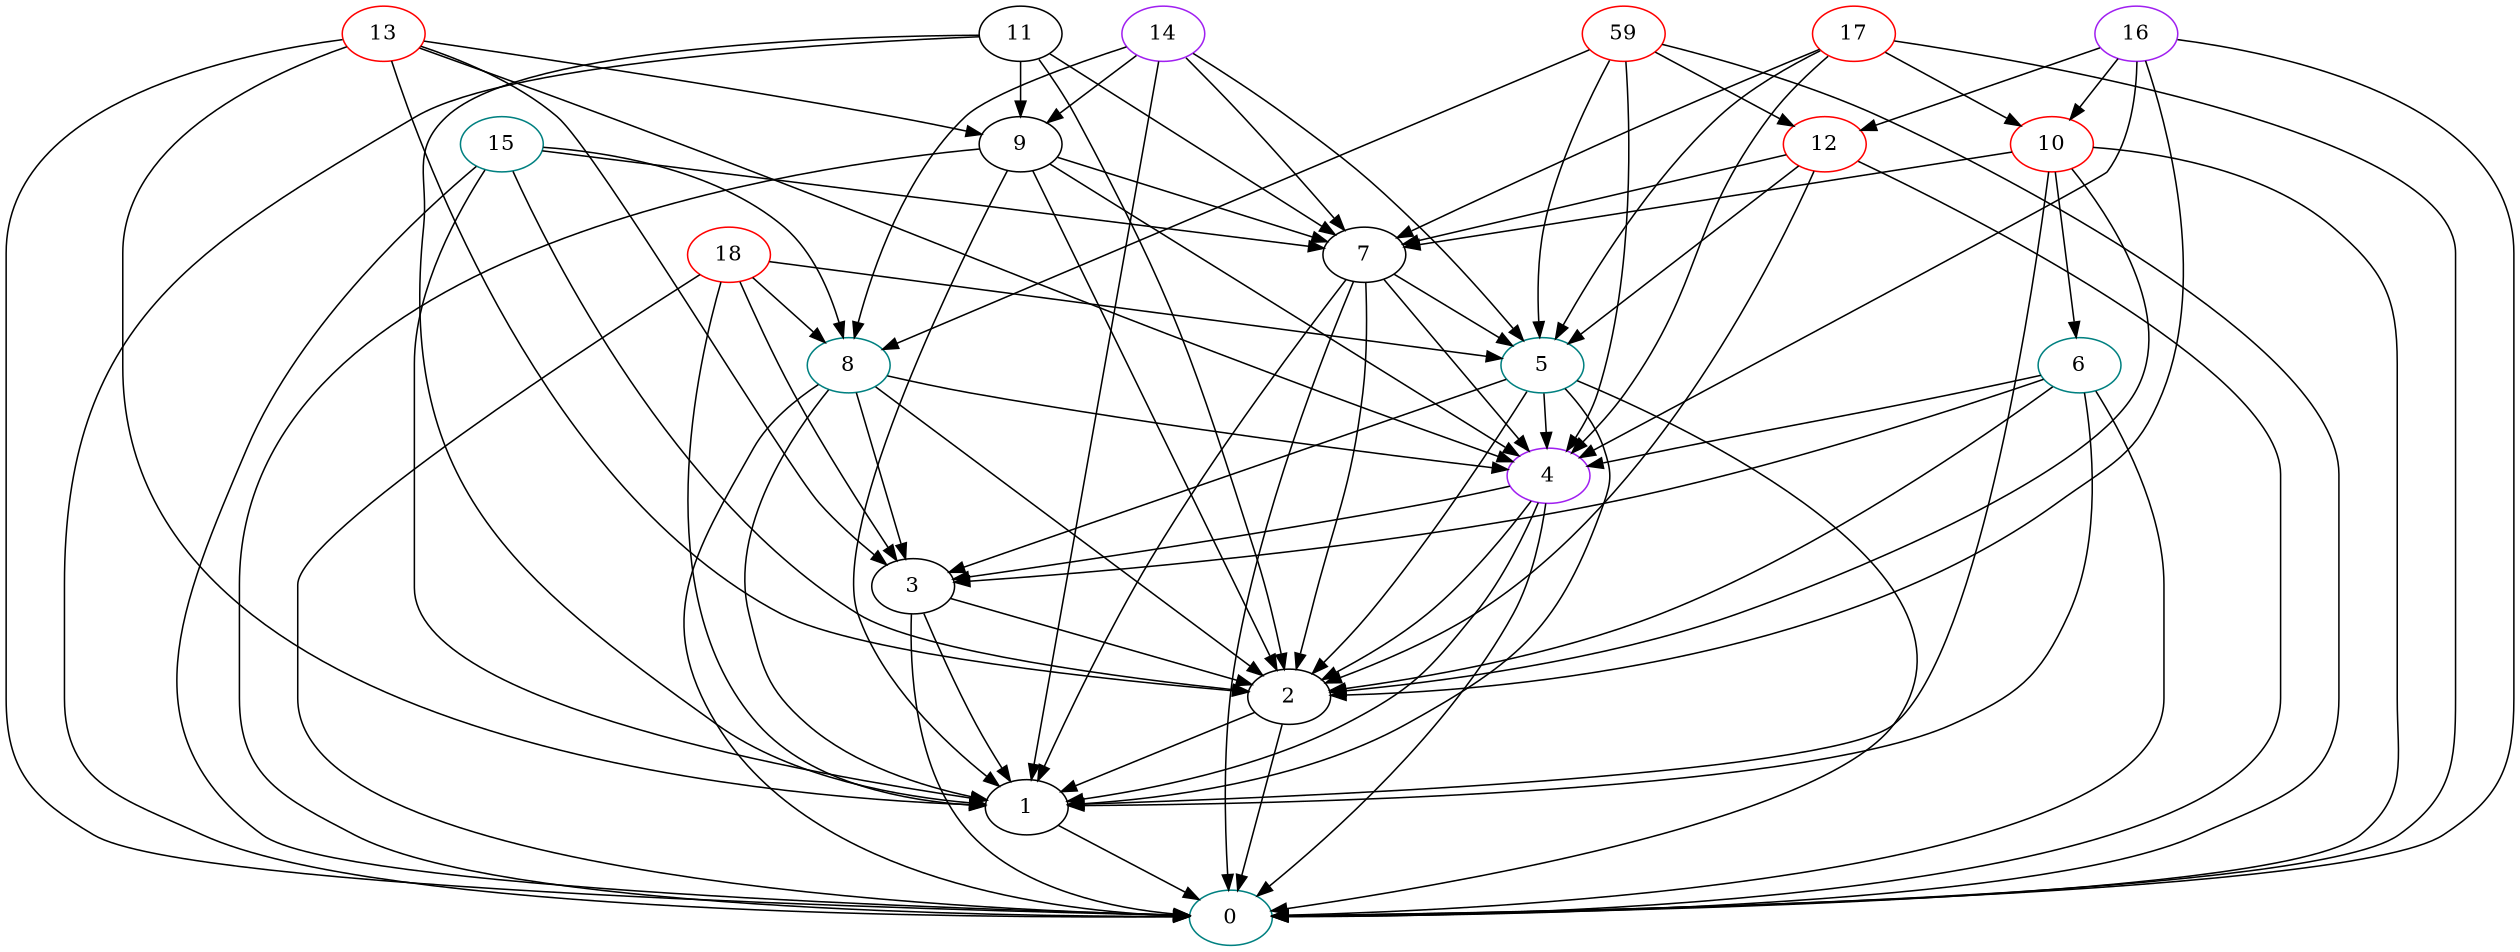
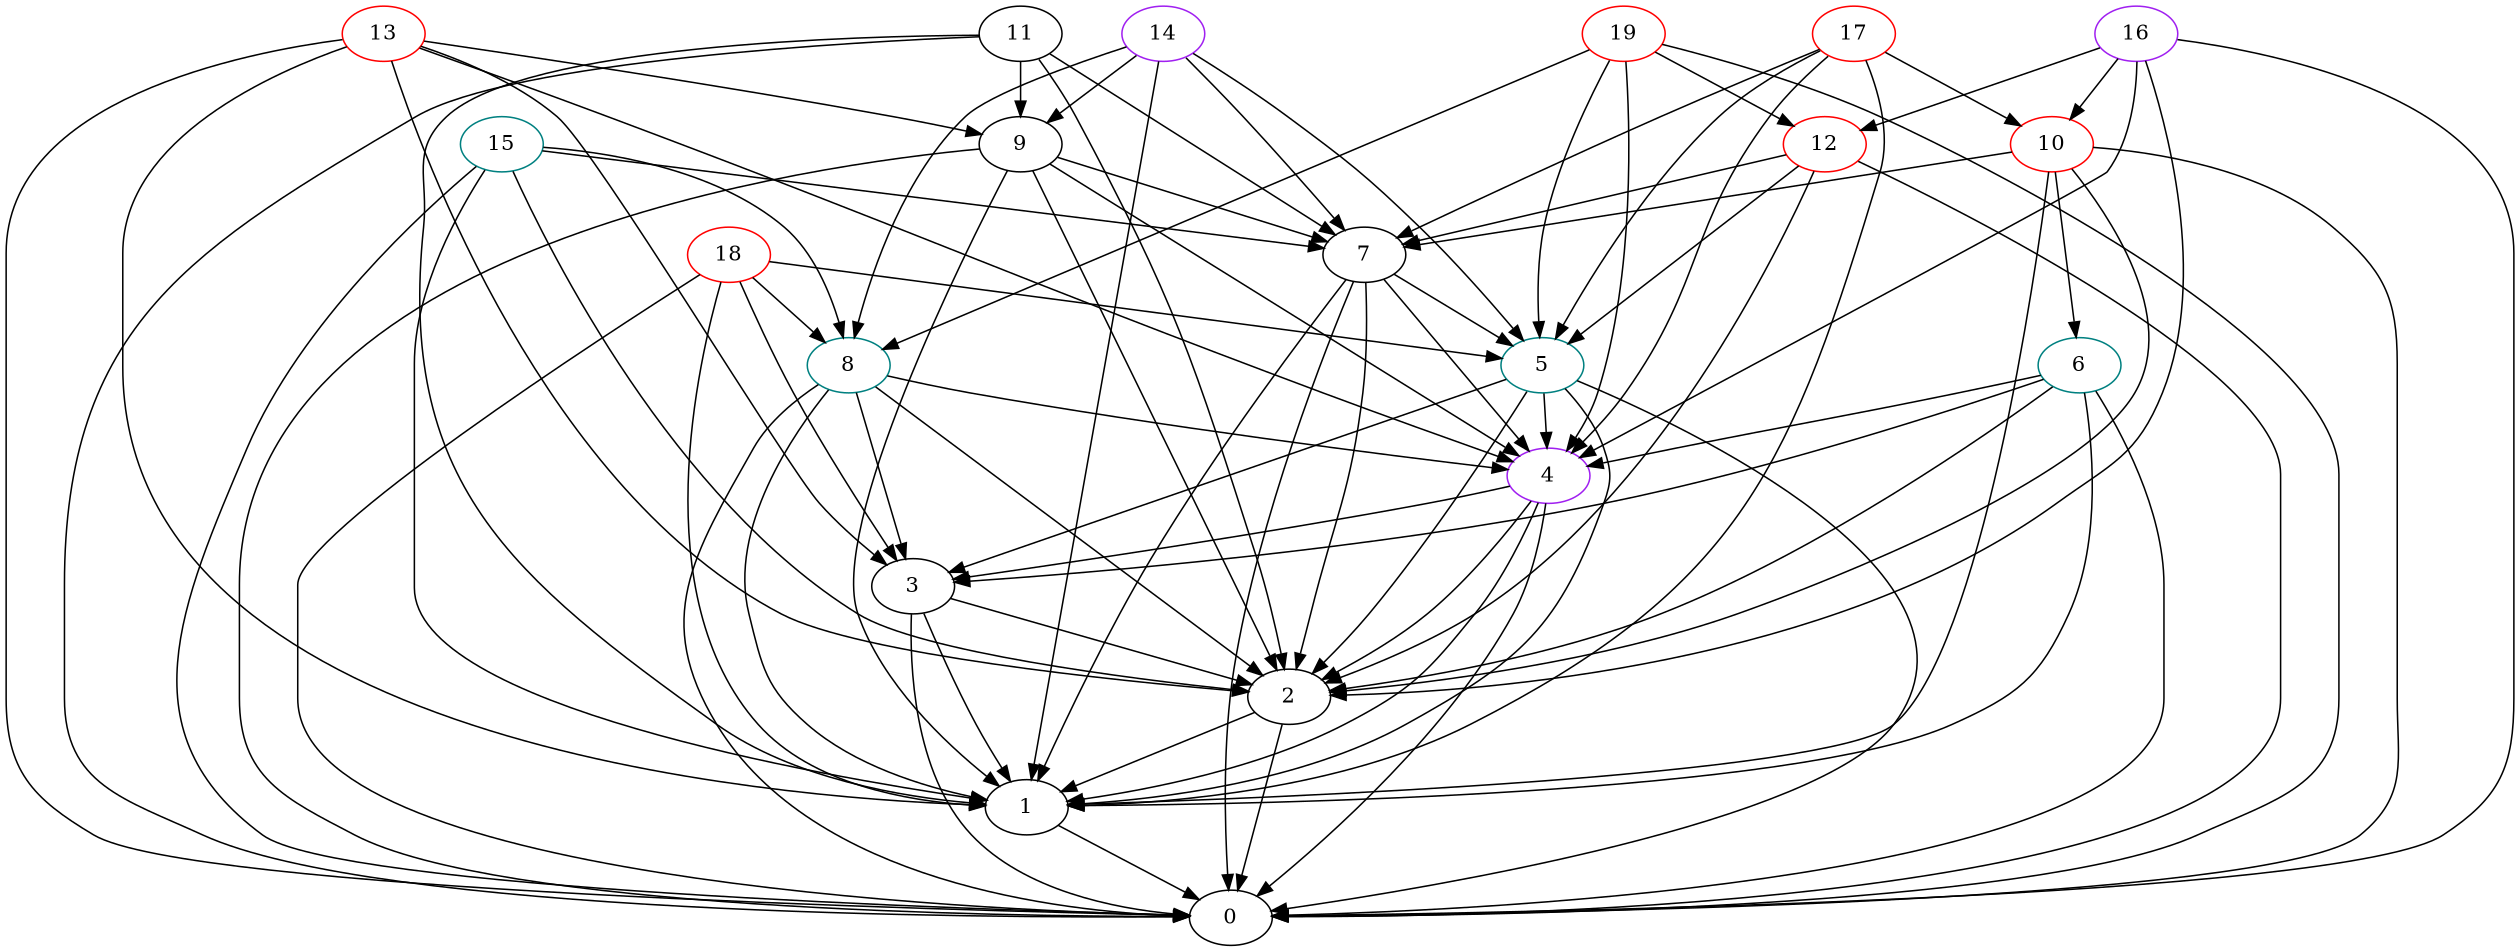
(1624, 34) -> (1624, 34)
(2436, 798) -> (1652, 607)
(1231, 918) -> (1231, 918)
